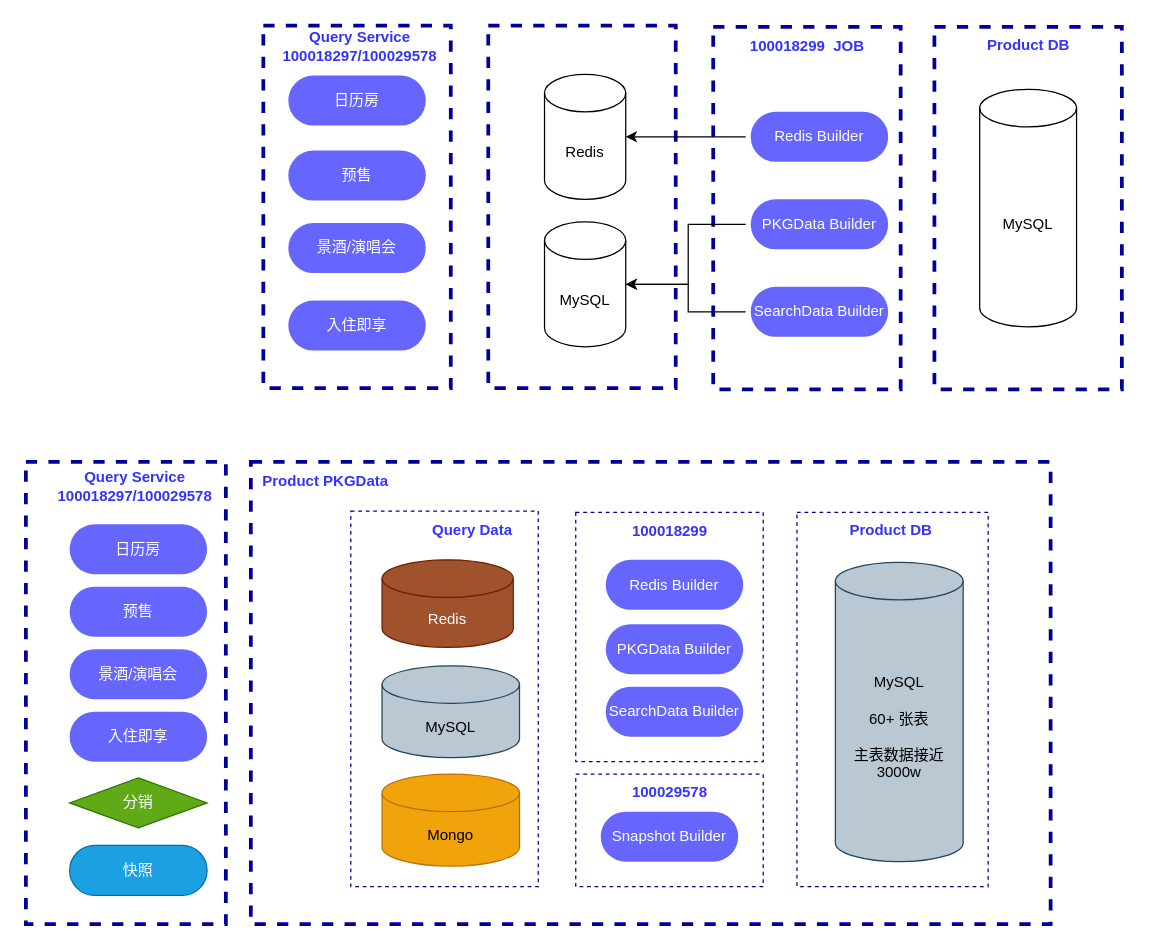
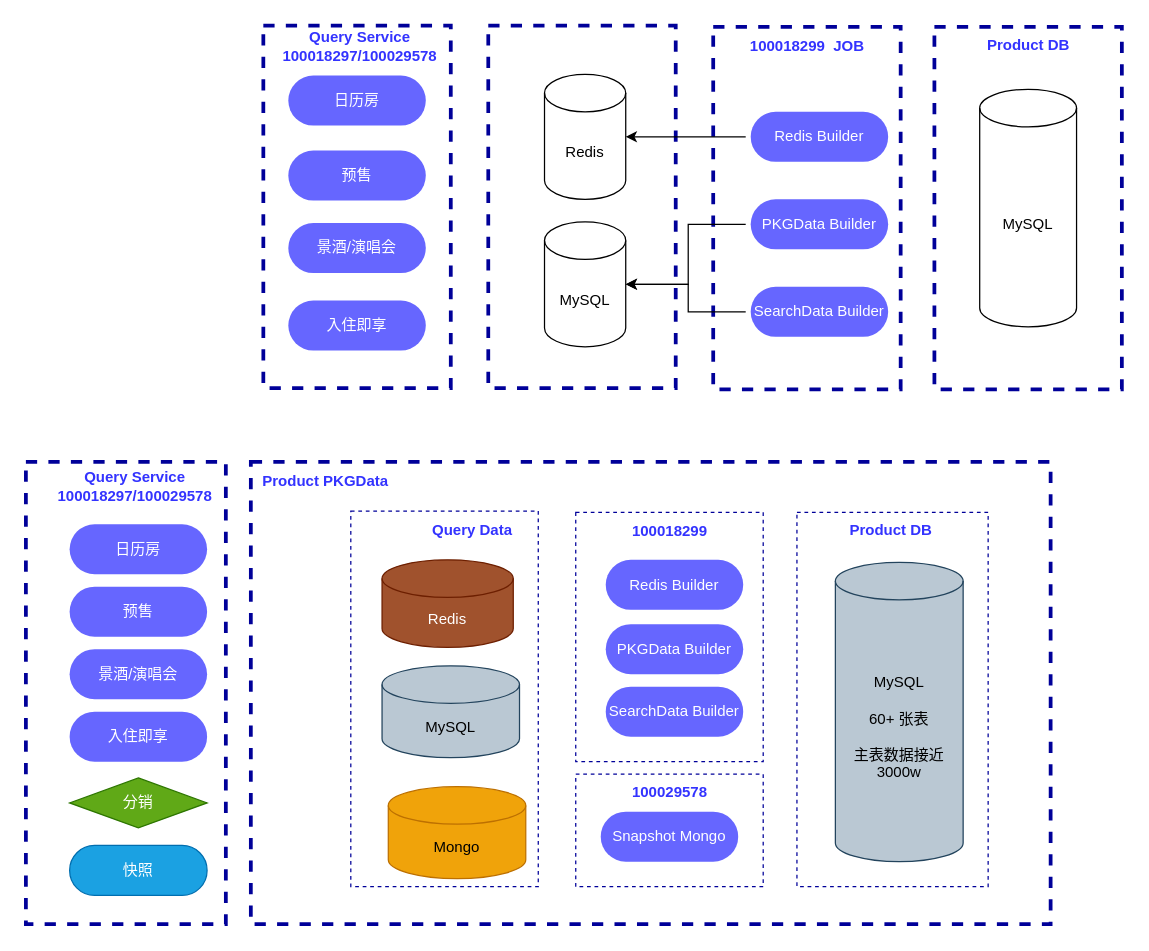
(451, 820) -> (457, 833)
(669, 837) -> (669, 837)
